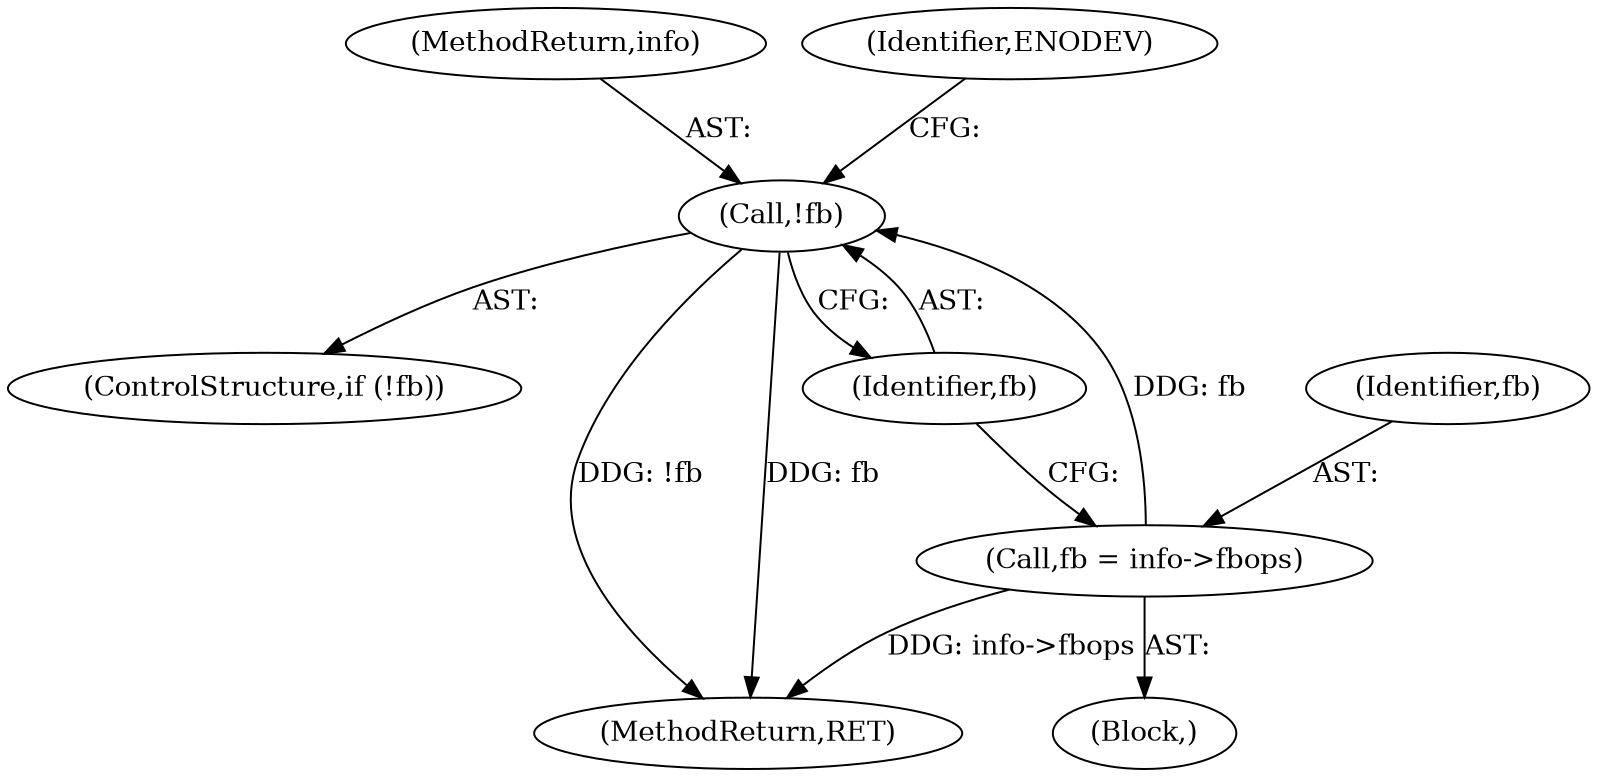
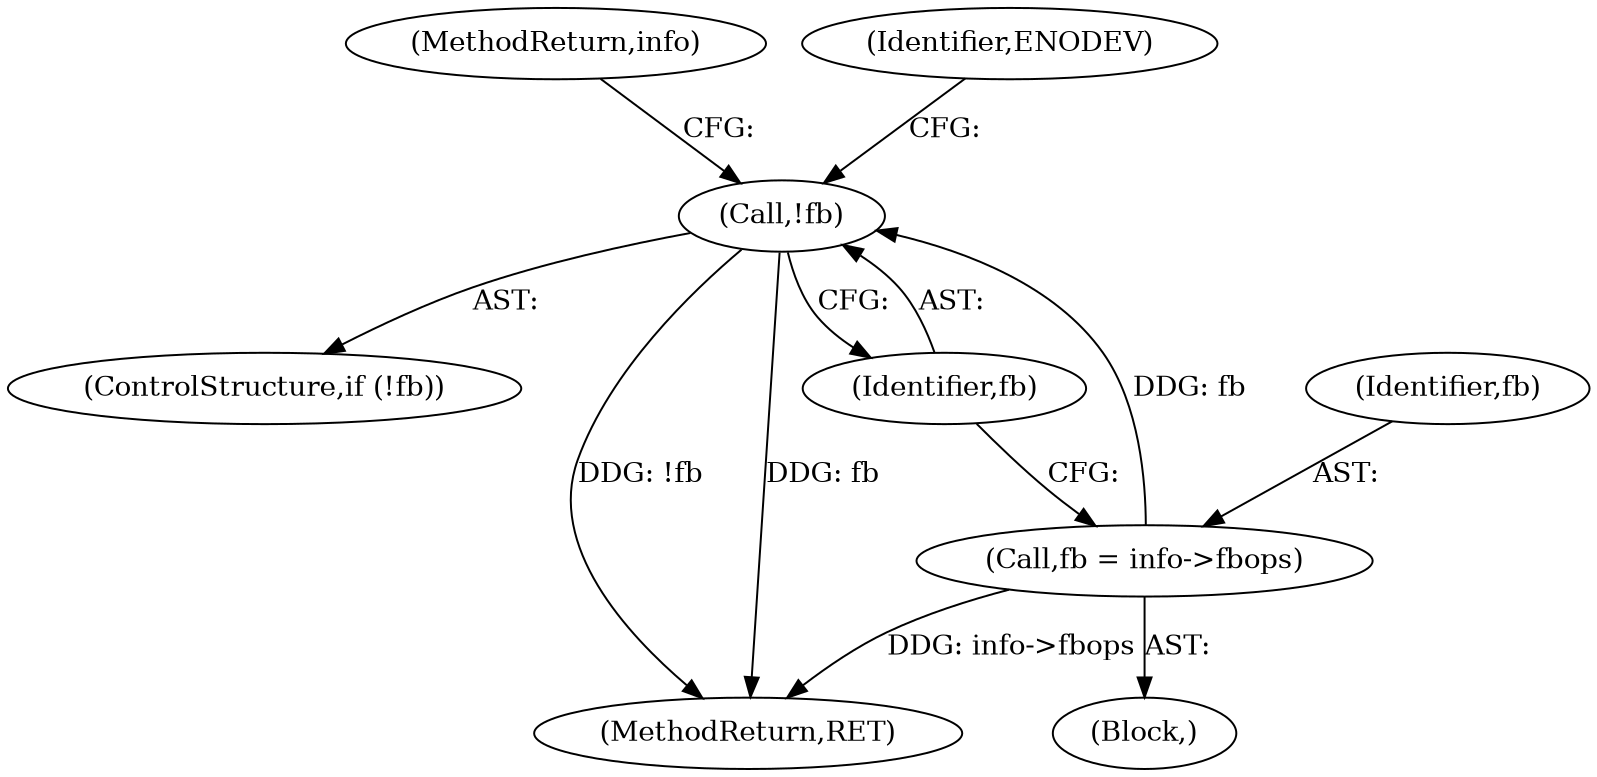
(723, 130) -> (723, 130)
